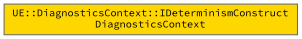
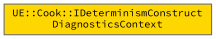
(151, 19) -> (108, 19)
